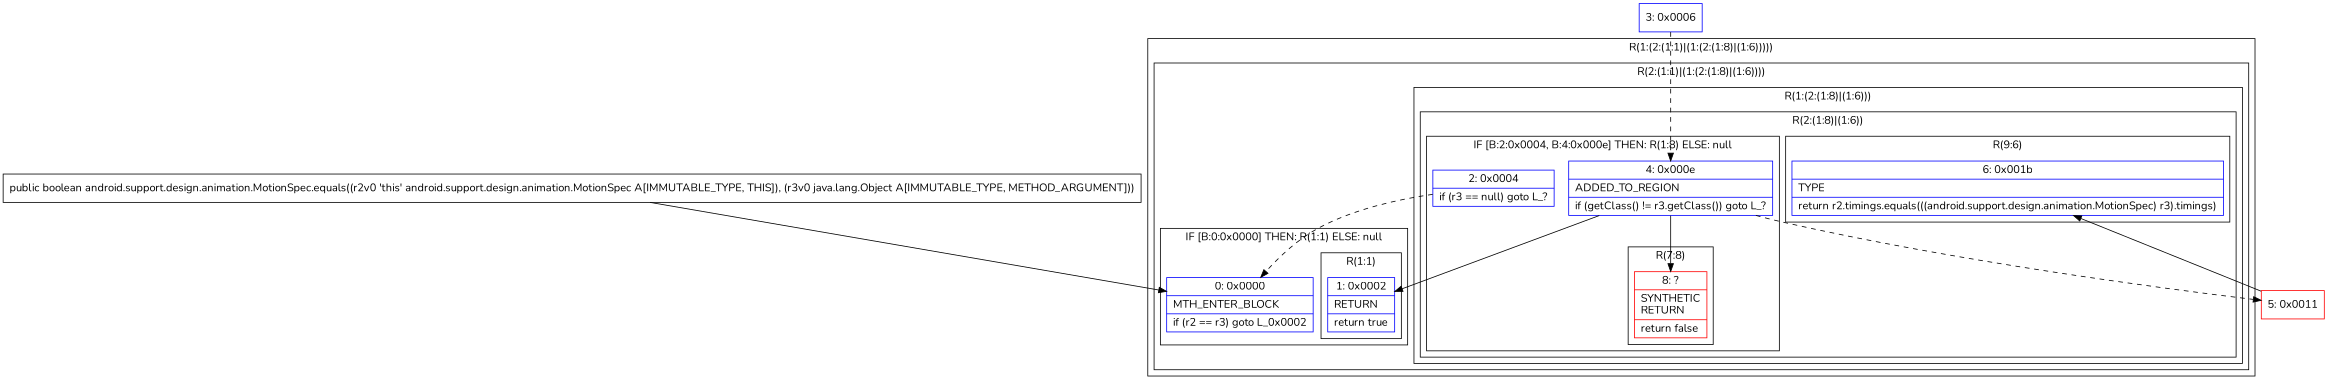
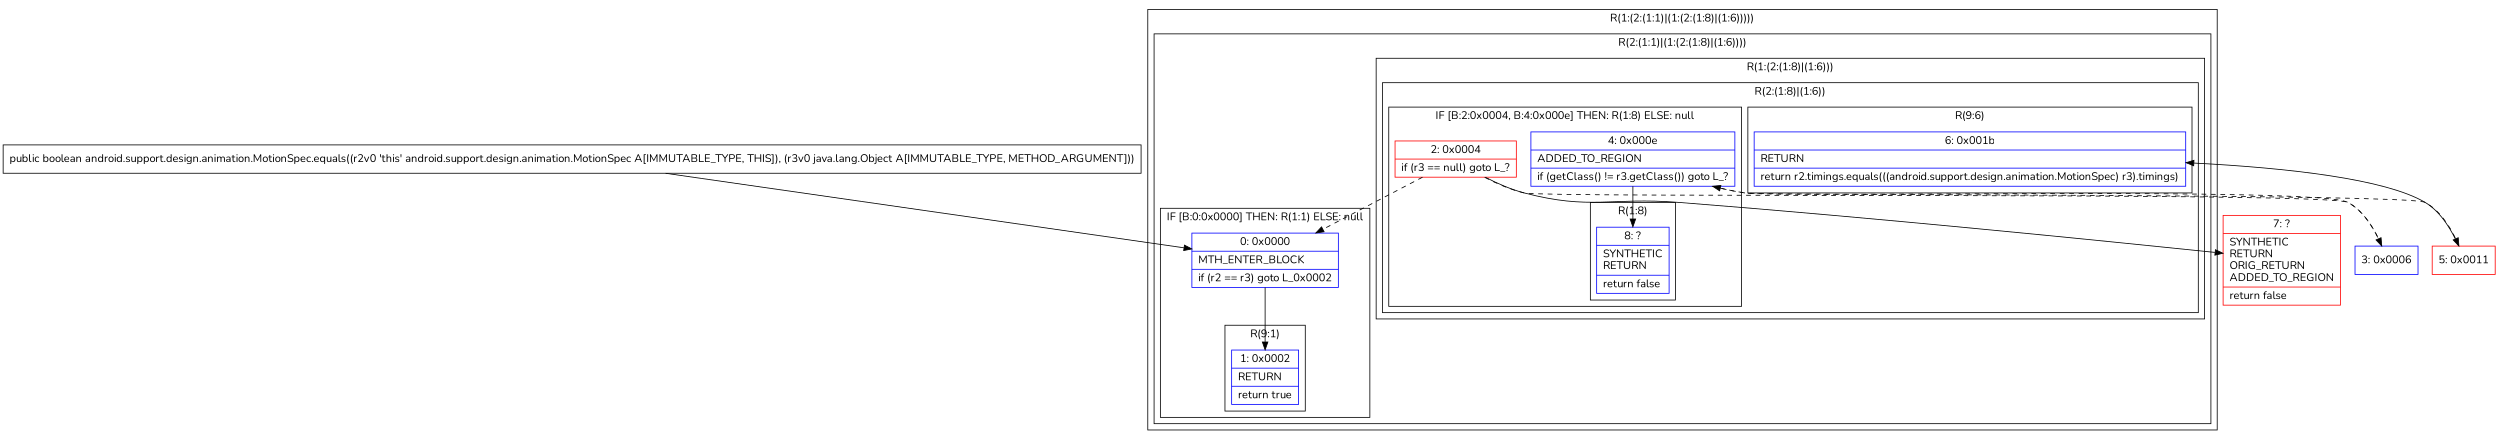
(1493, 188) -> (1456, 159)
(1812, 188) -> (1783, 159)
none -> (1710, 195)
(1501, 252) -> (1265, 315)
(1671, 256) -> (1633, 211)
none -> (2282, 260)
(1361, 262) -> (1265, 334)
(1671, 305) -> (1633, 260)
